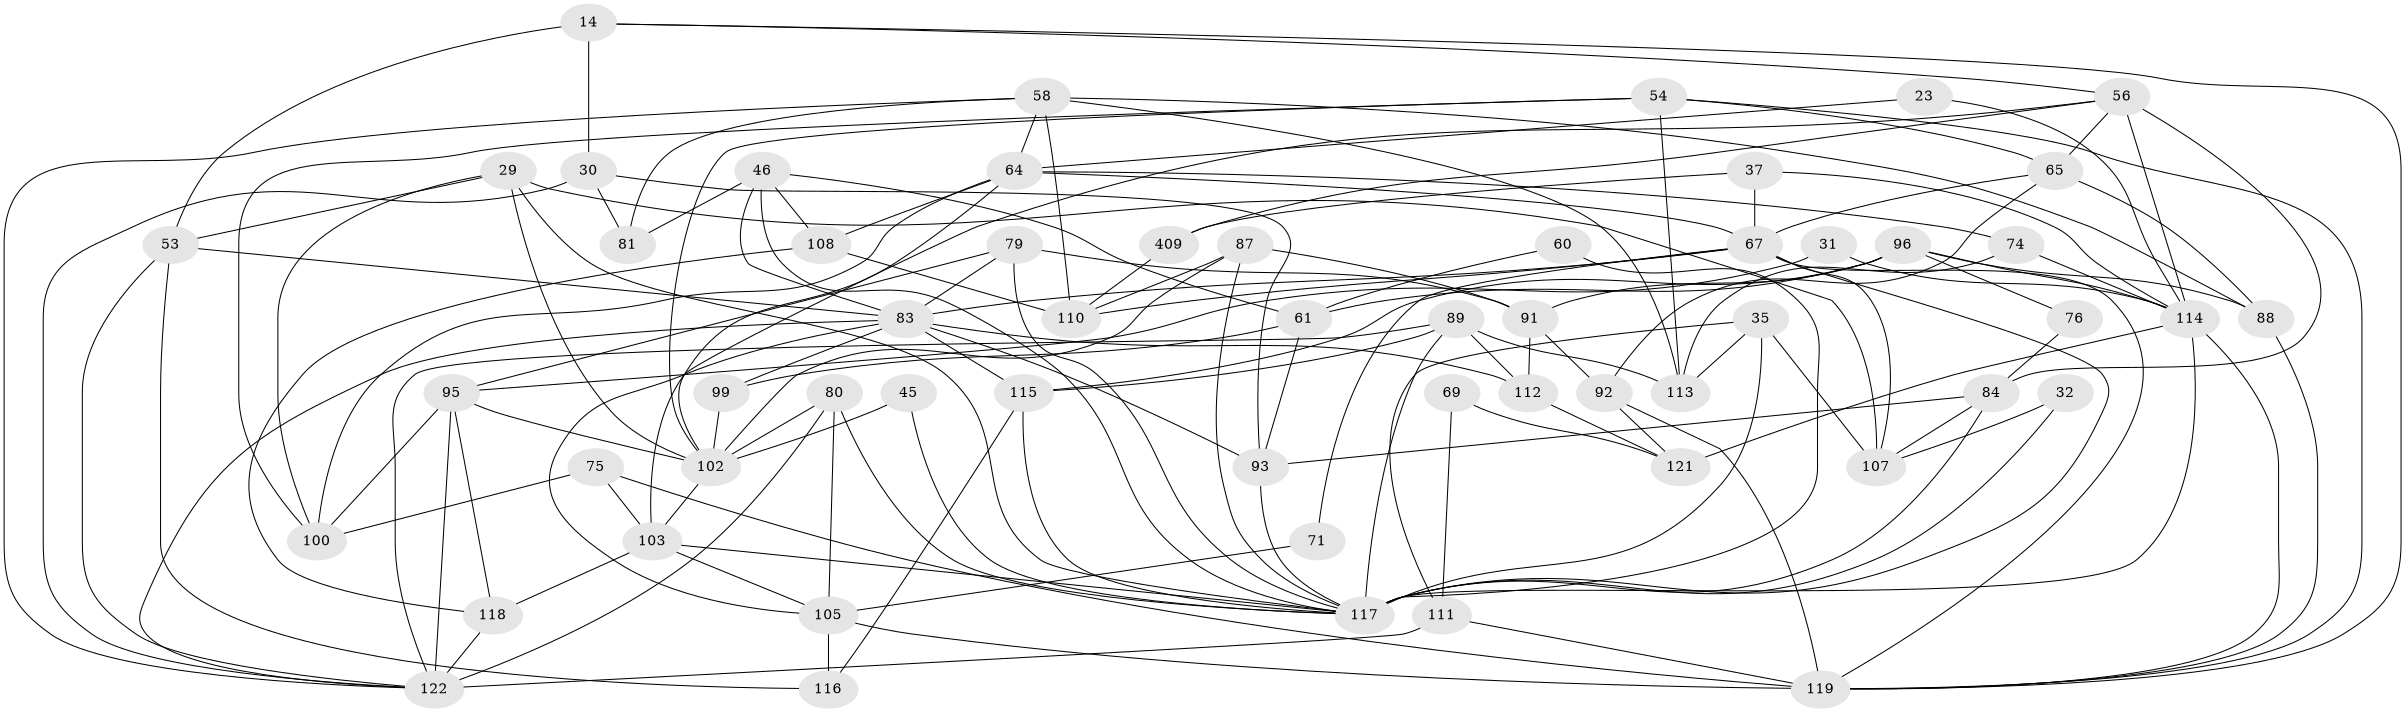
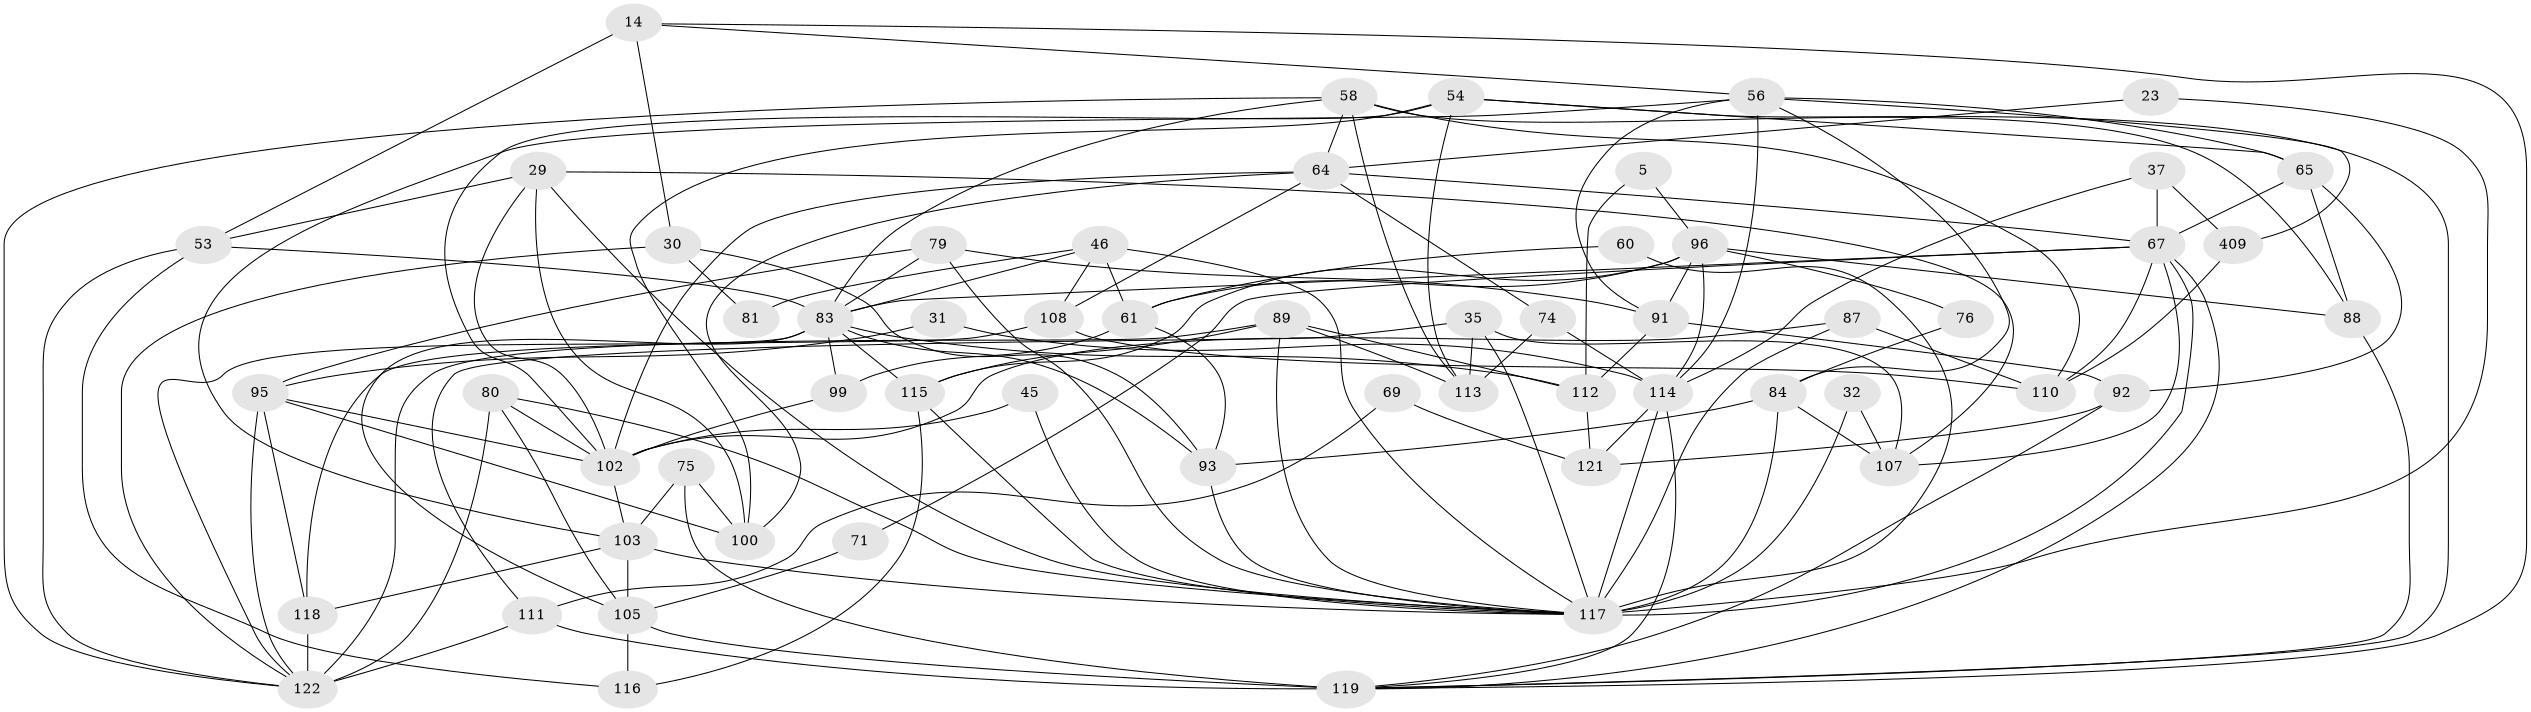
(797, 116) -> (1056, 155)
(2107, 166) -> (2338, 501)
none -> (1644, 171)
(1386, 271) -> (1590, 173)
